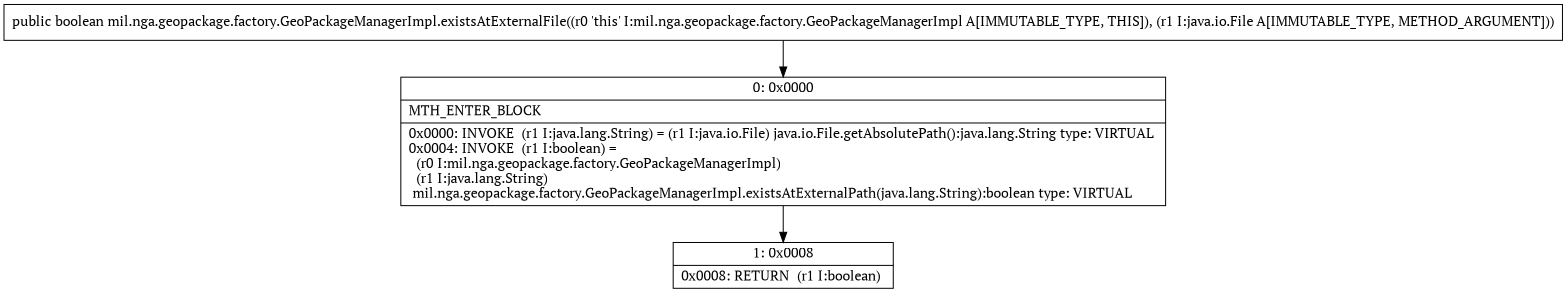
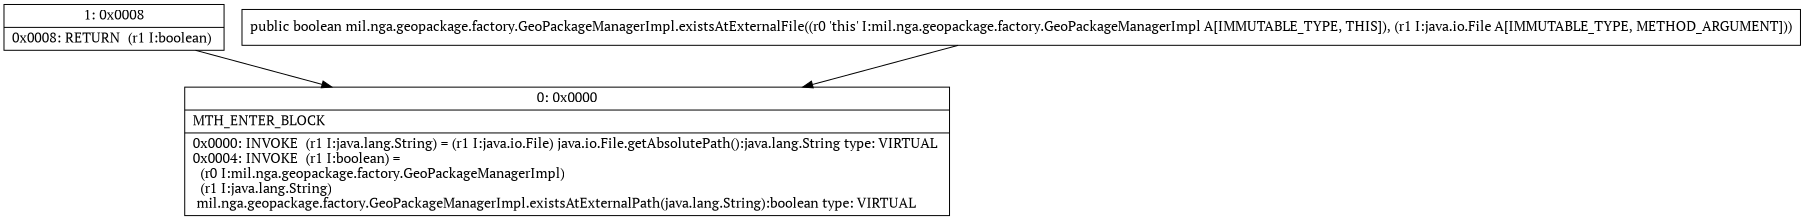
(783, 219) -> (259, 67)
